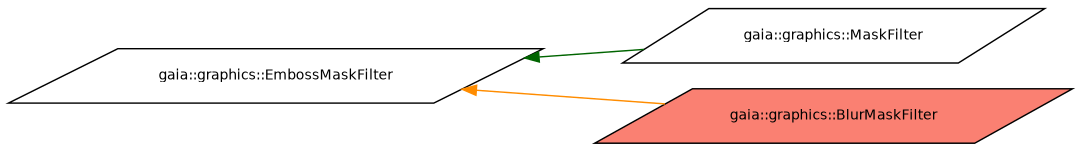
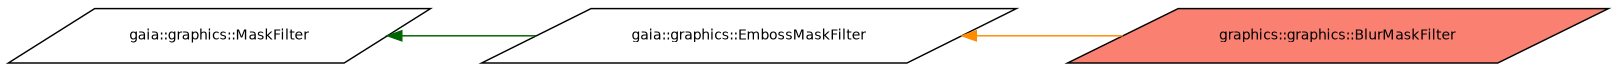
(592, 53) -> (469, 36)
(834, 116) -> (1338, 36)
